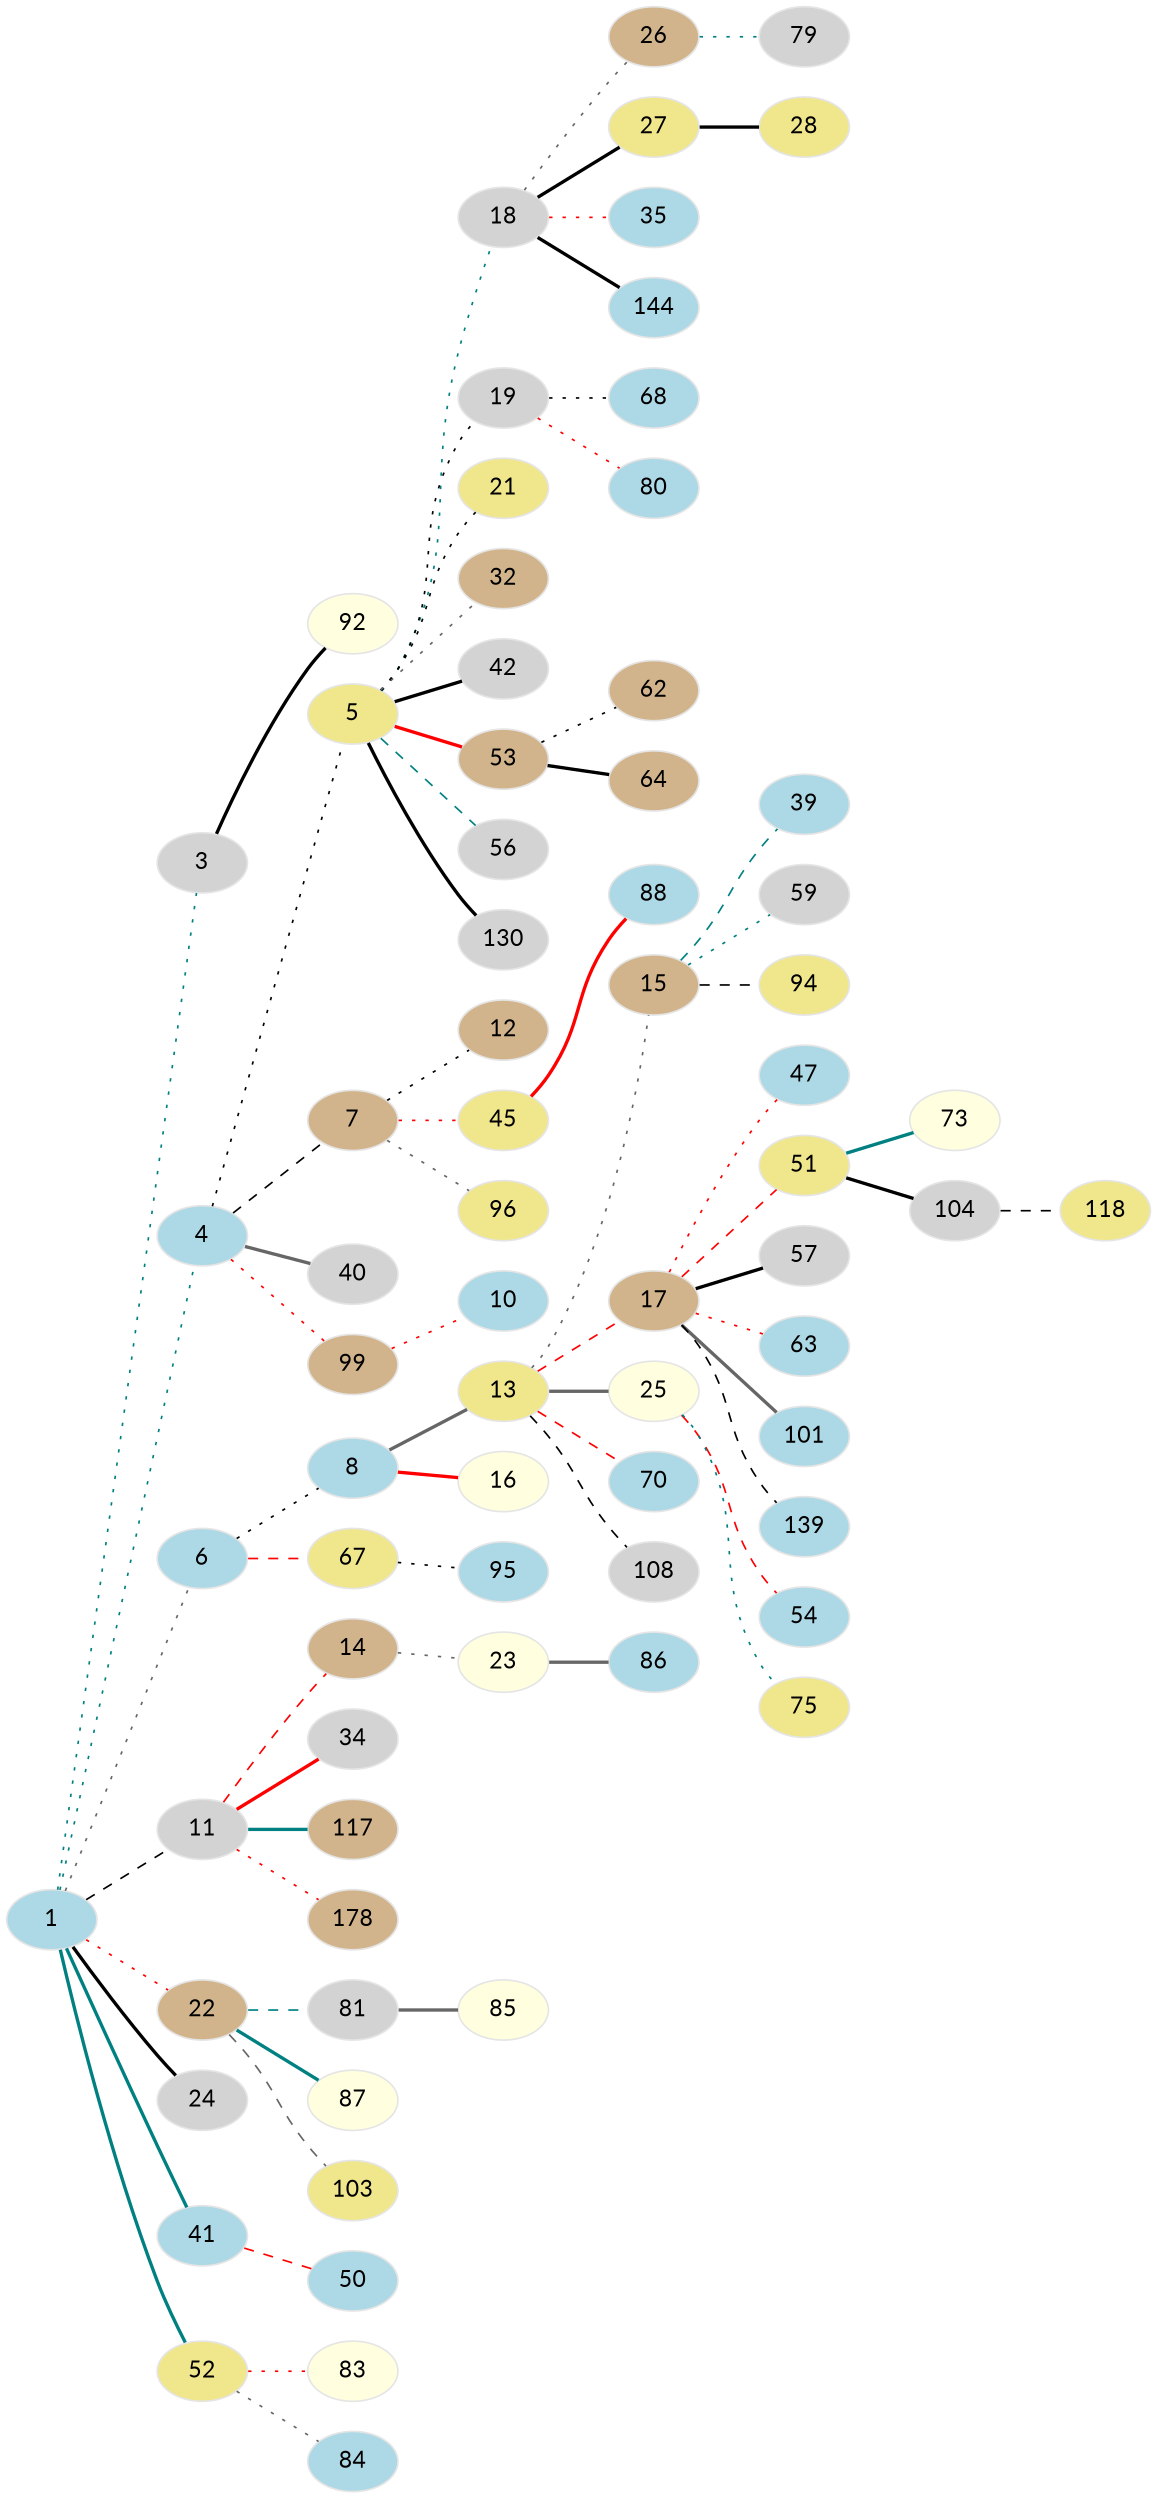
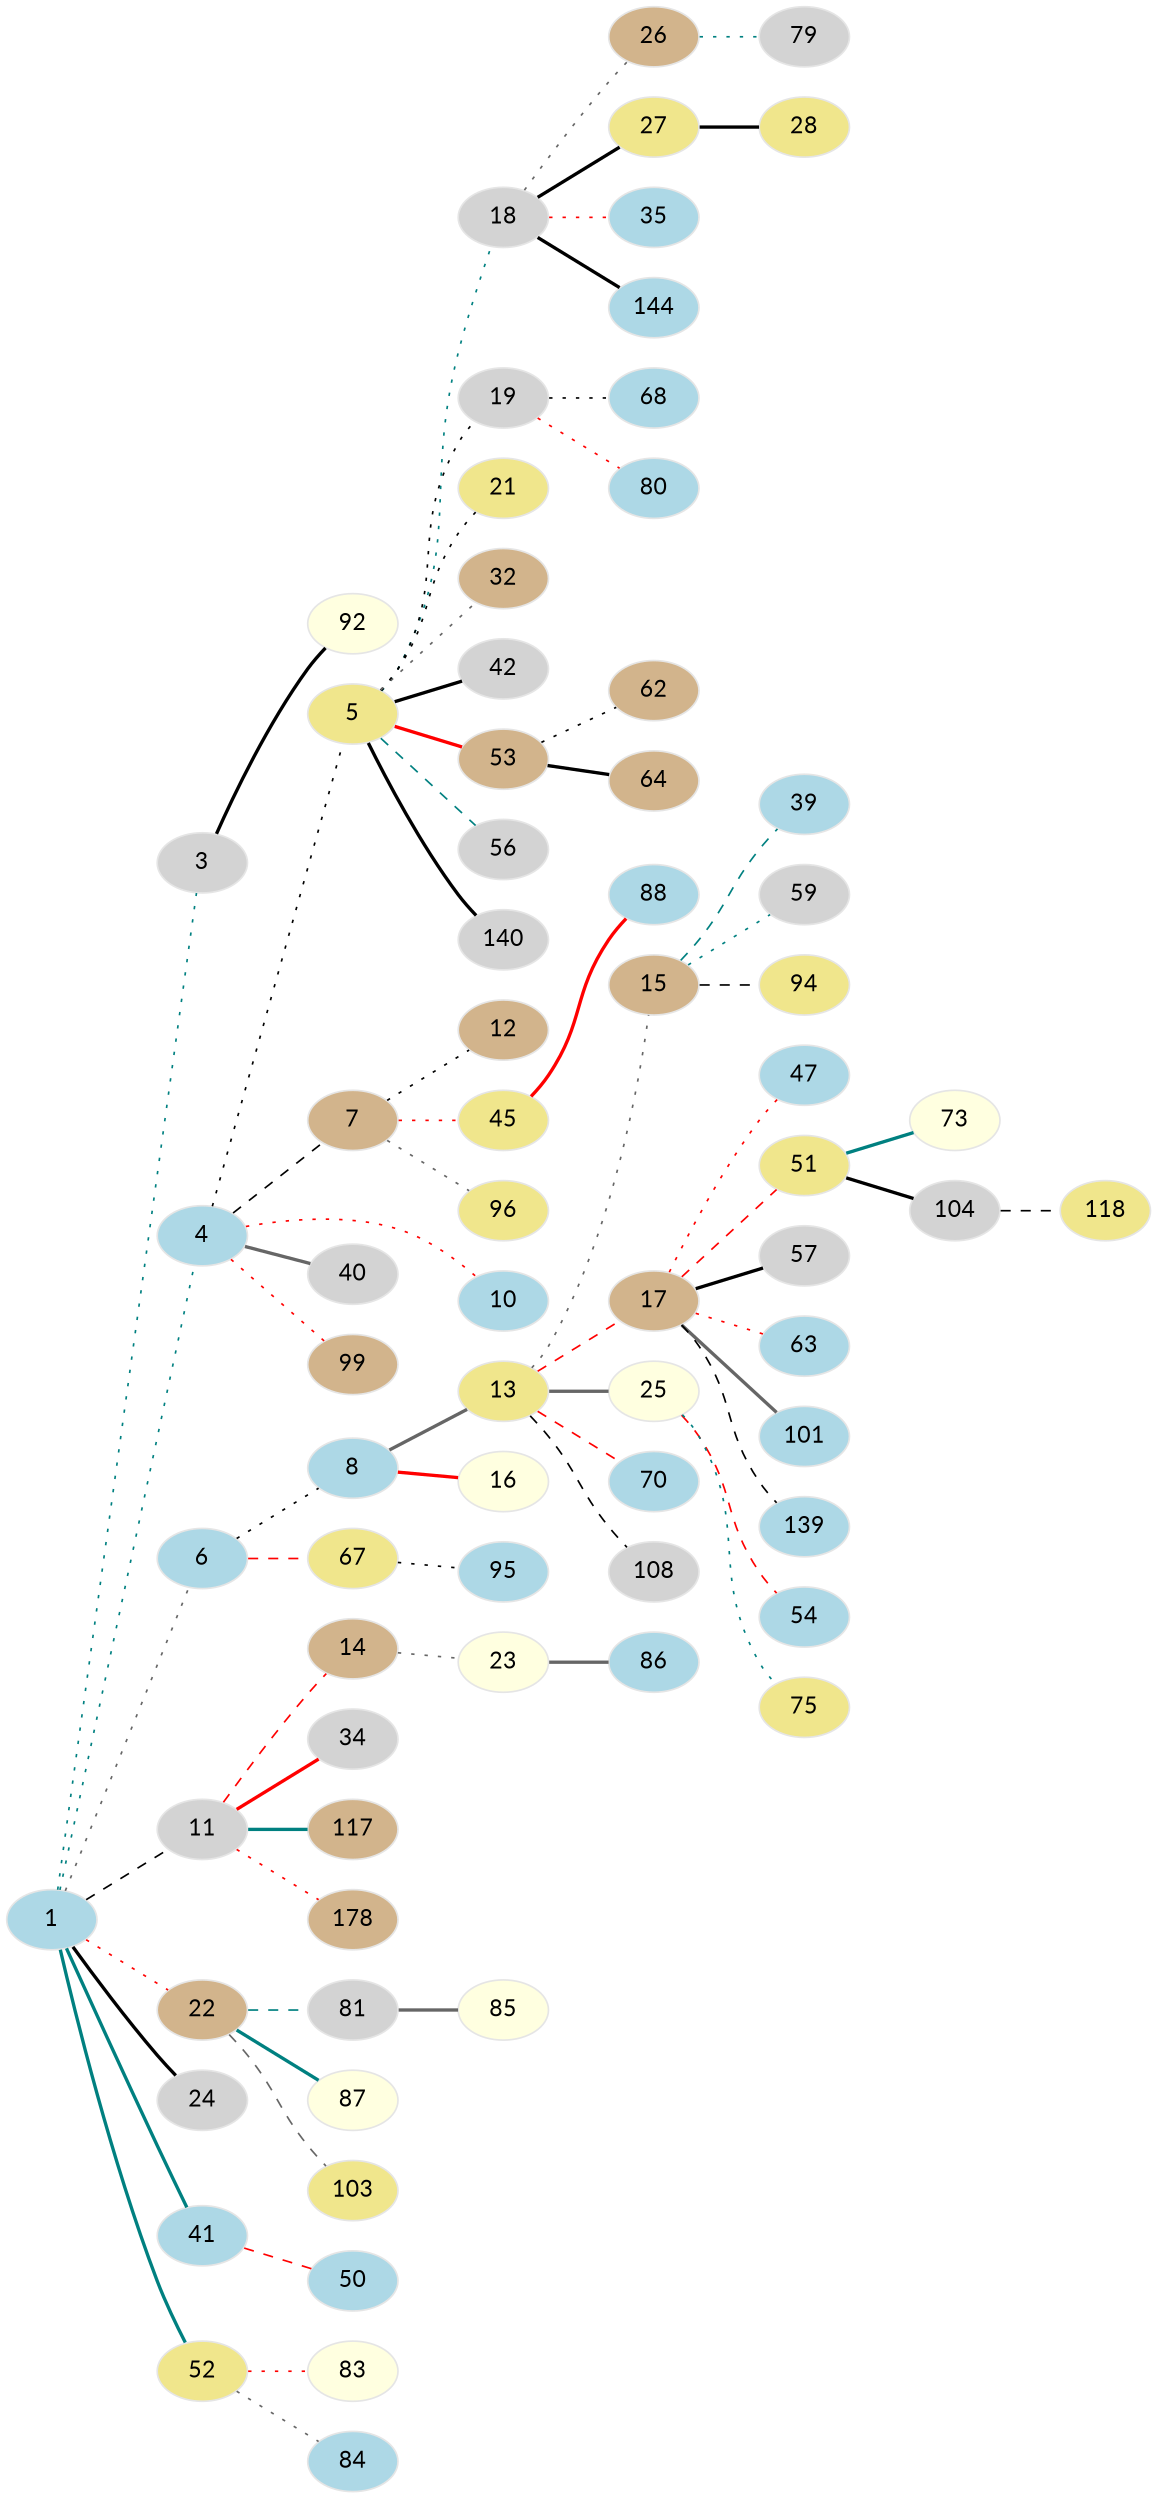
(503, 940) -> (503, 940)
(428, 1333) -> (368, 1222)
